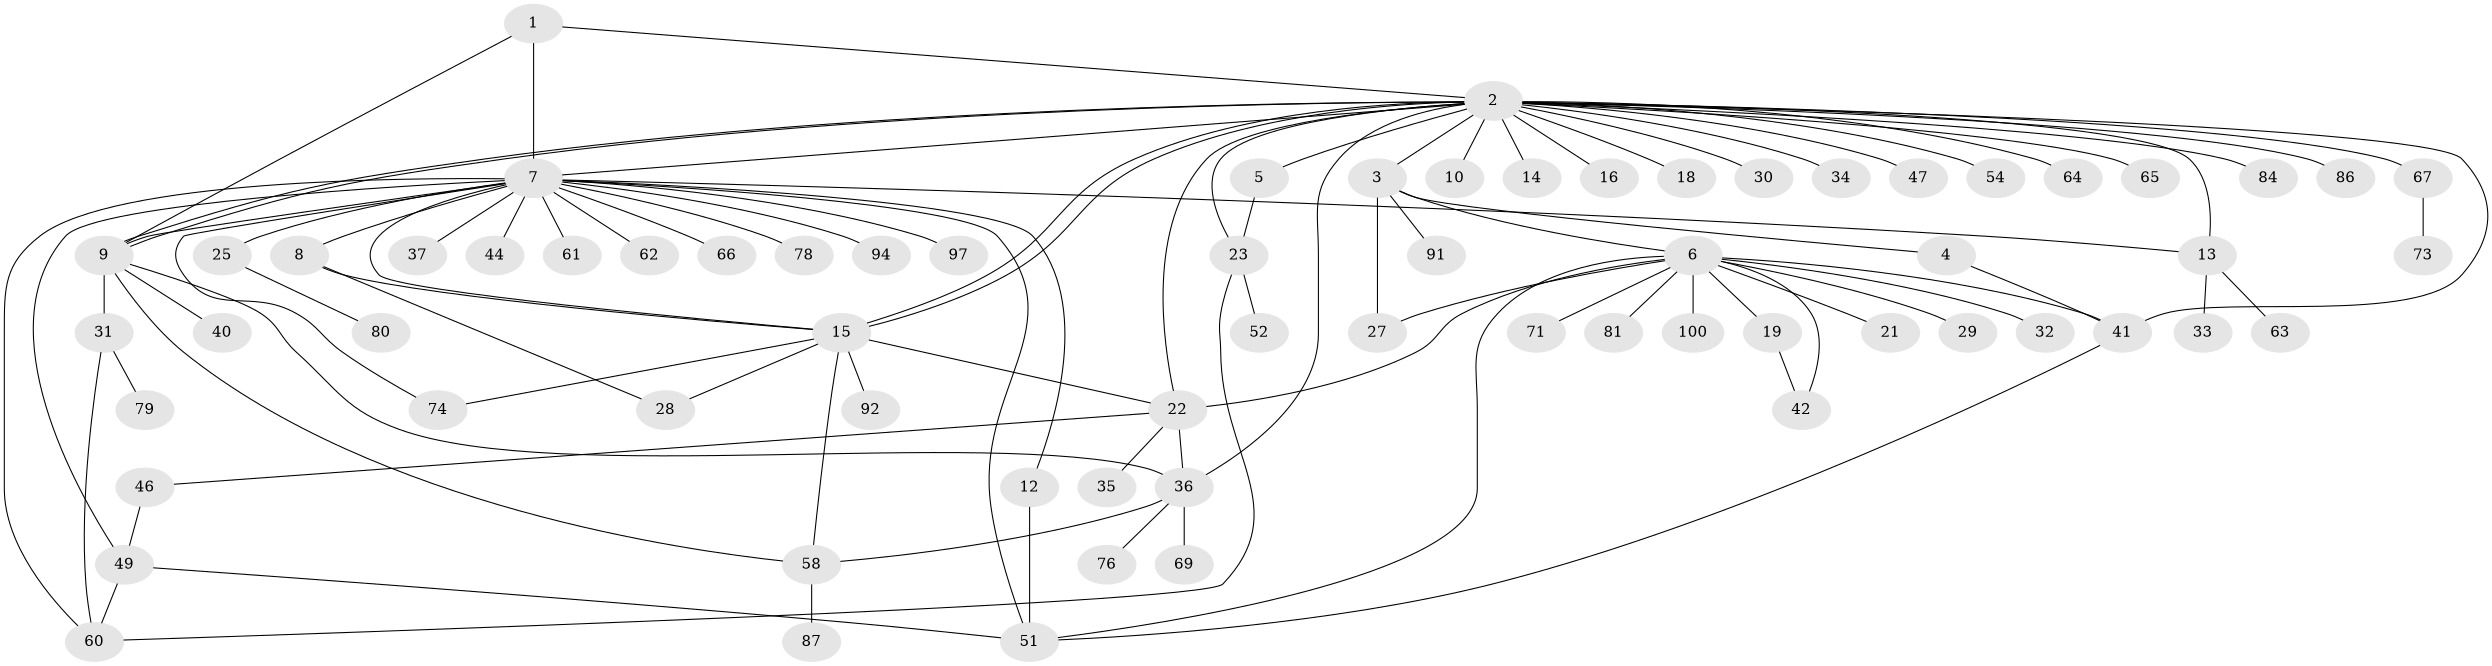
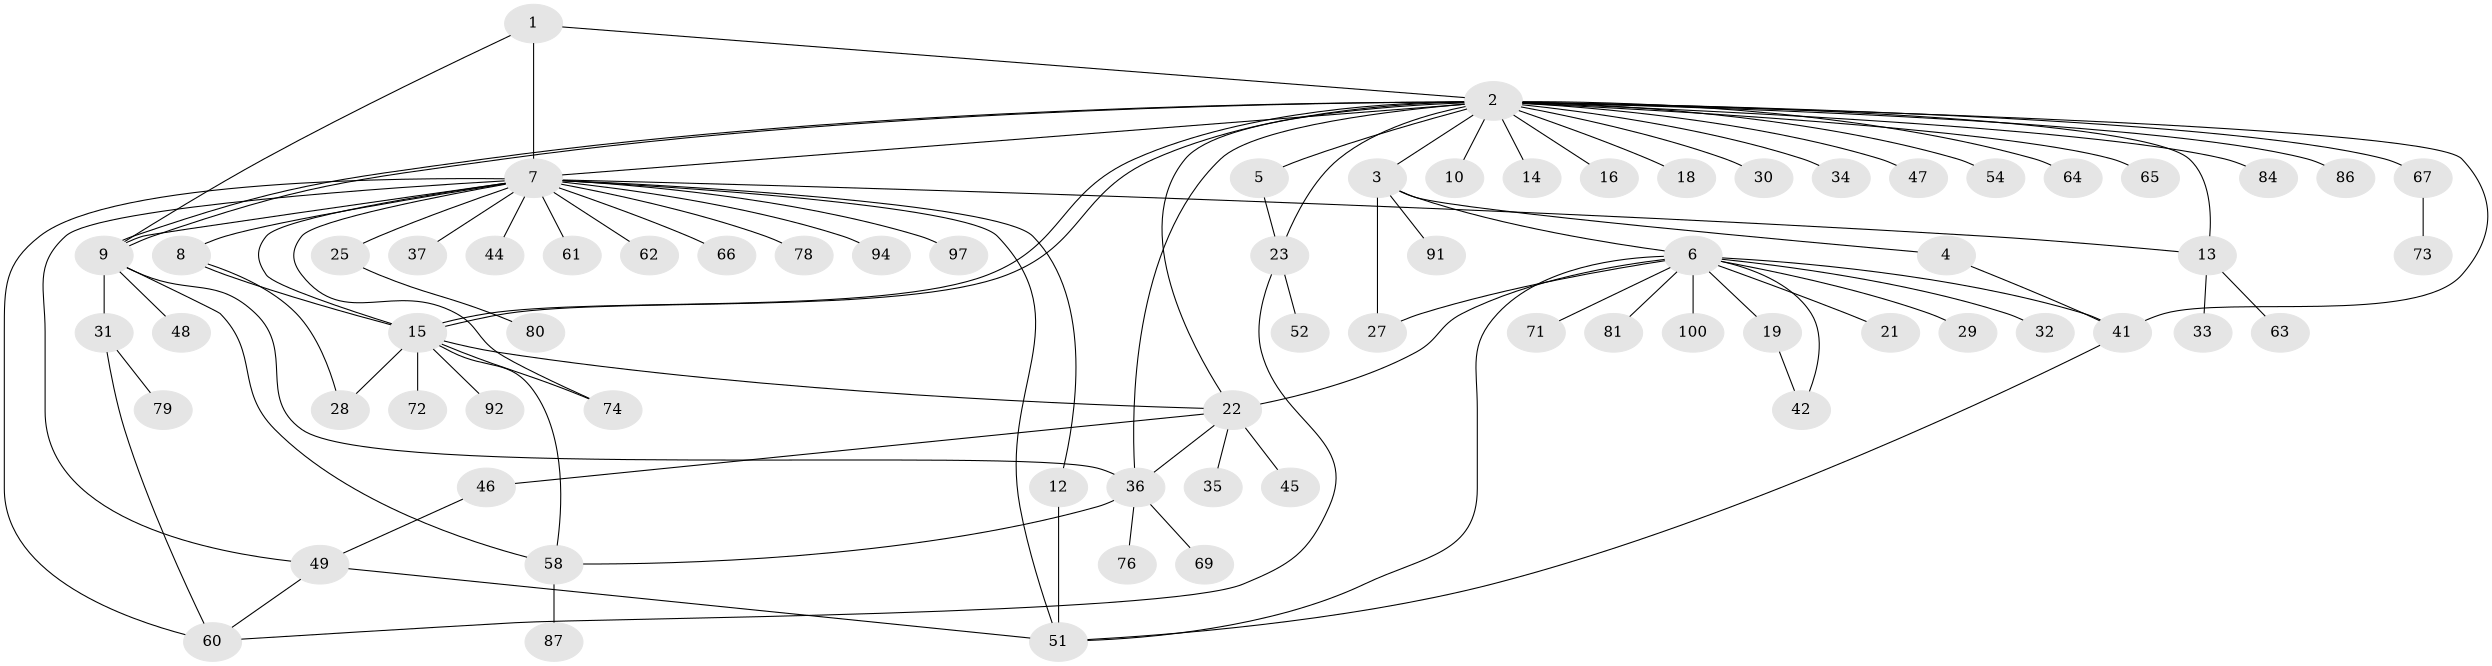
(222, 333) -> (181, 333)
none -> (418, 410)
none -> (1290, 487)
